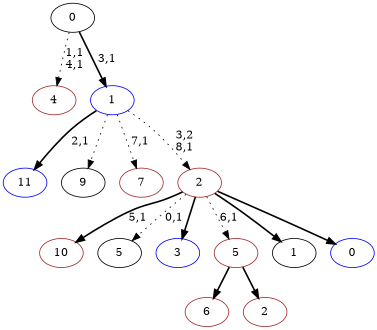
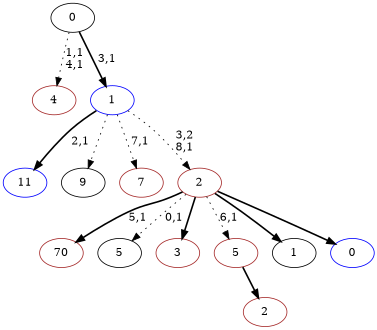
(61, 253) -> (61, 253)
(178, 253) -> (178, 253)
(207, 312) -> none
